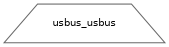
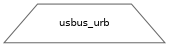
(84, 23) -> (84, 23)
